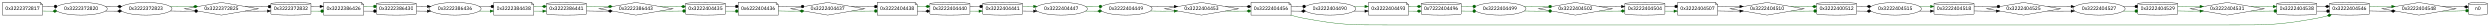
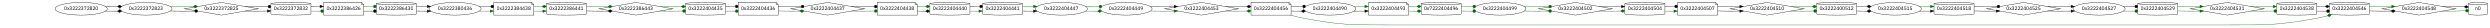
(22, 9) -> none
(455, 9) -> (455, 9)
(758, 9) -> (758, 9)
